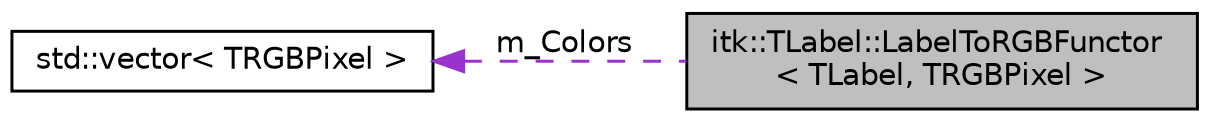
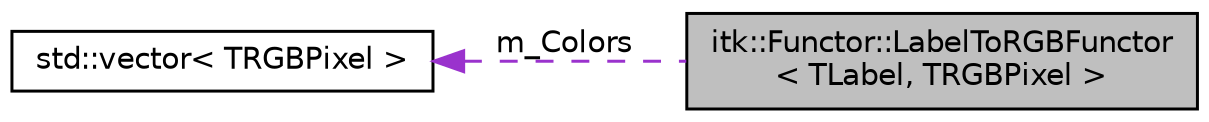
(942, 61) -> (942, 61)
